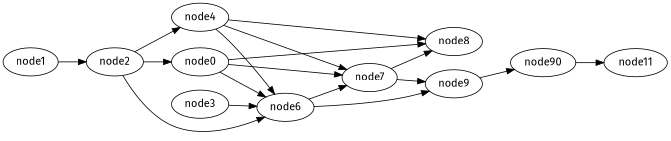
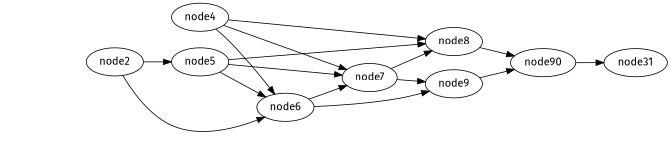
(154, 41) -> none
none -> (493, 51)
(31, 62) -> none
(200, 62) -> (200, 62)
(636, 63) -> (636, 63)
(200, 104) -> none
